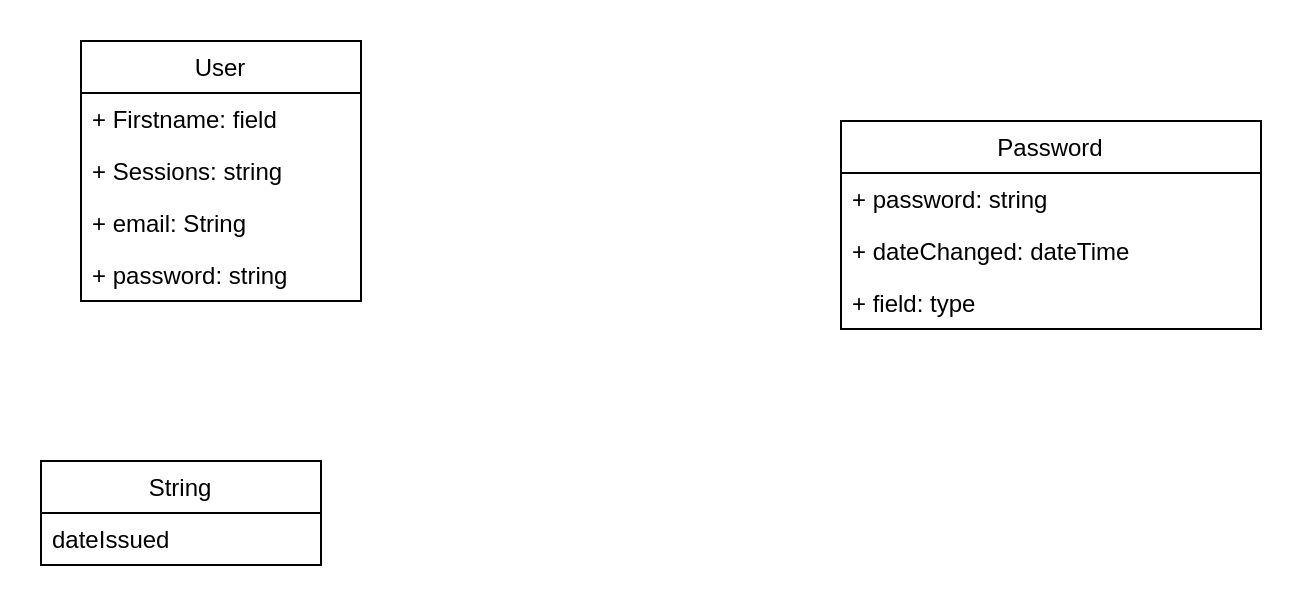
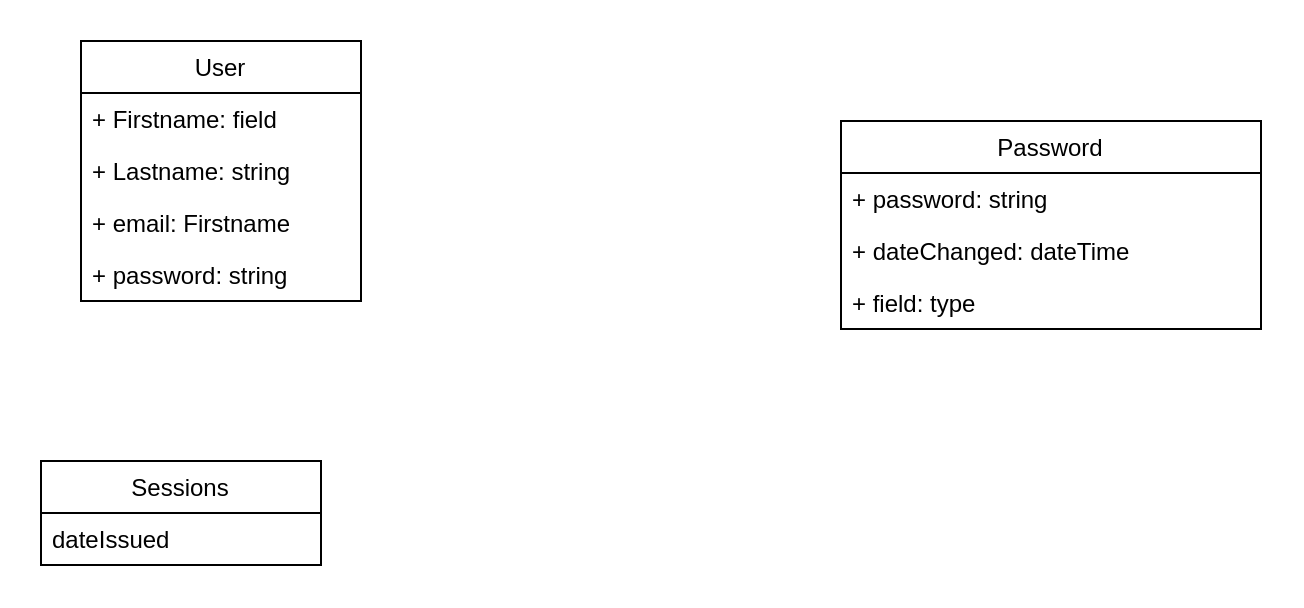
(197, 172) -> (200, 172)
(174, 224) -> (194, 224)
(180, 488) -> (180, 488)
